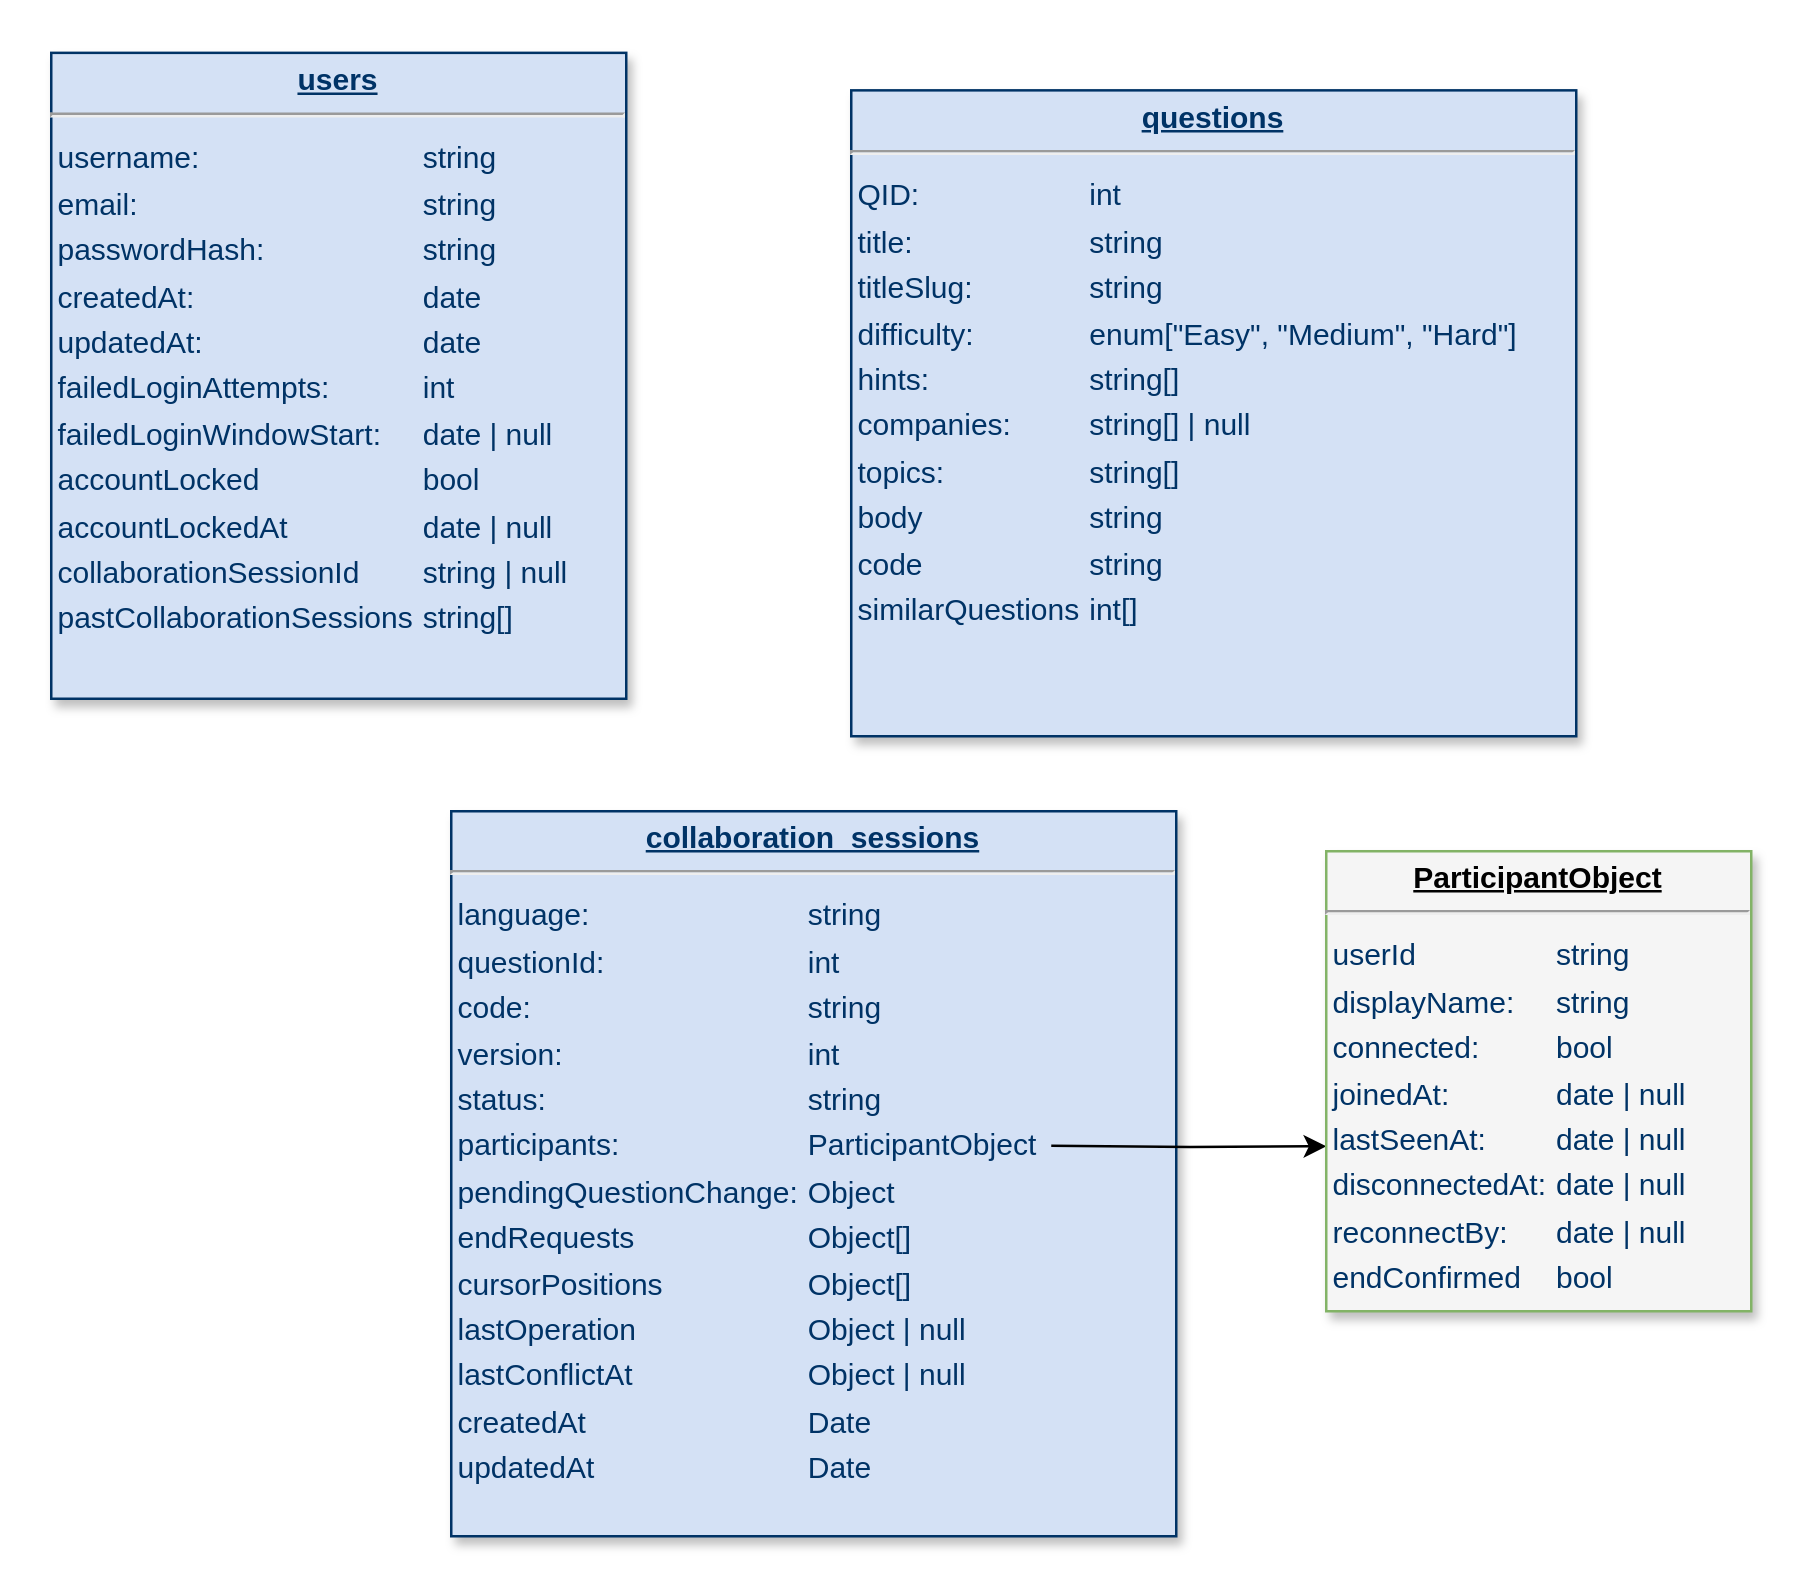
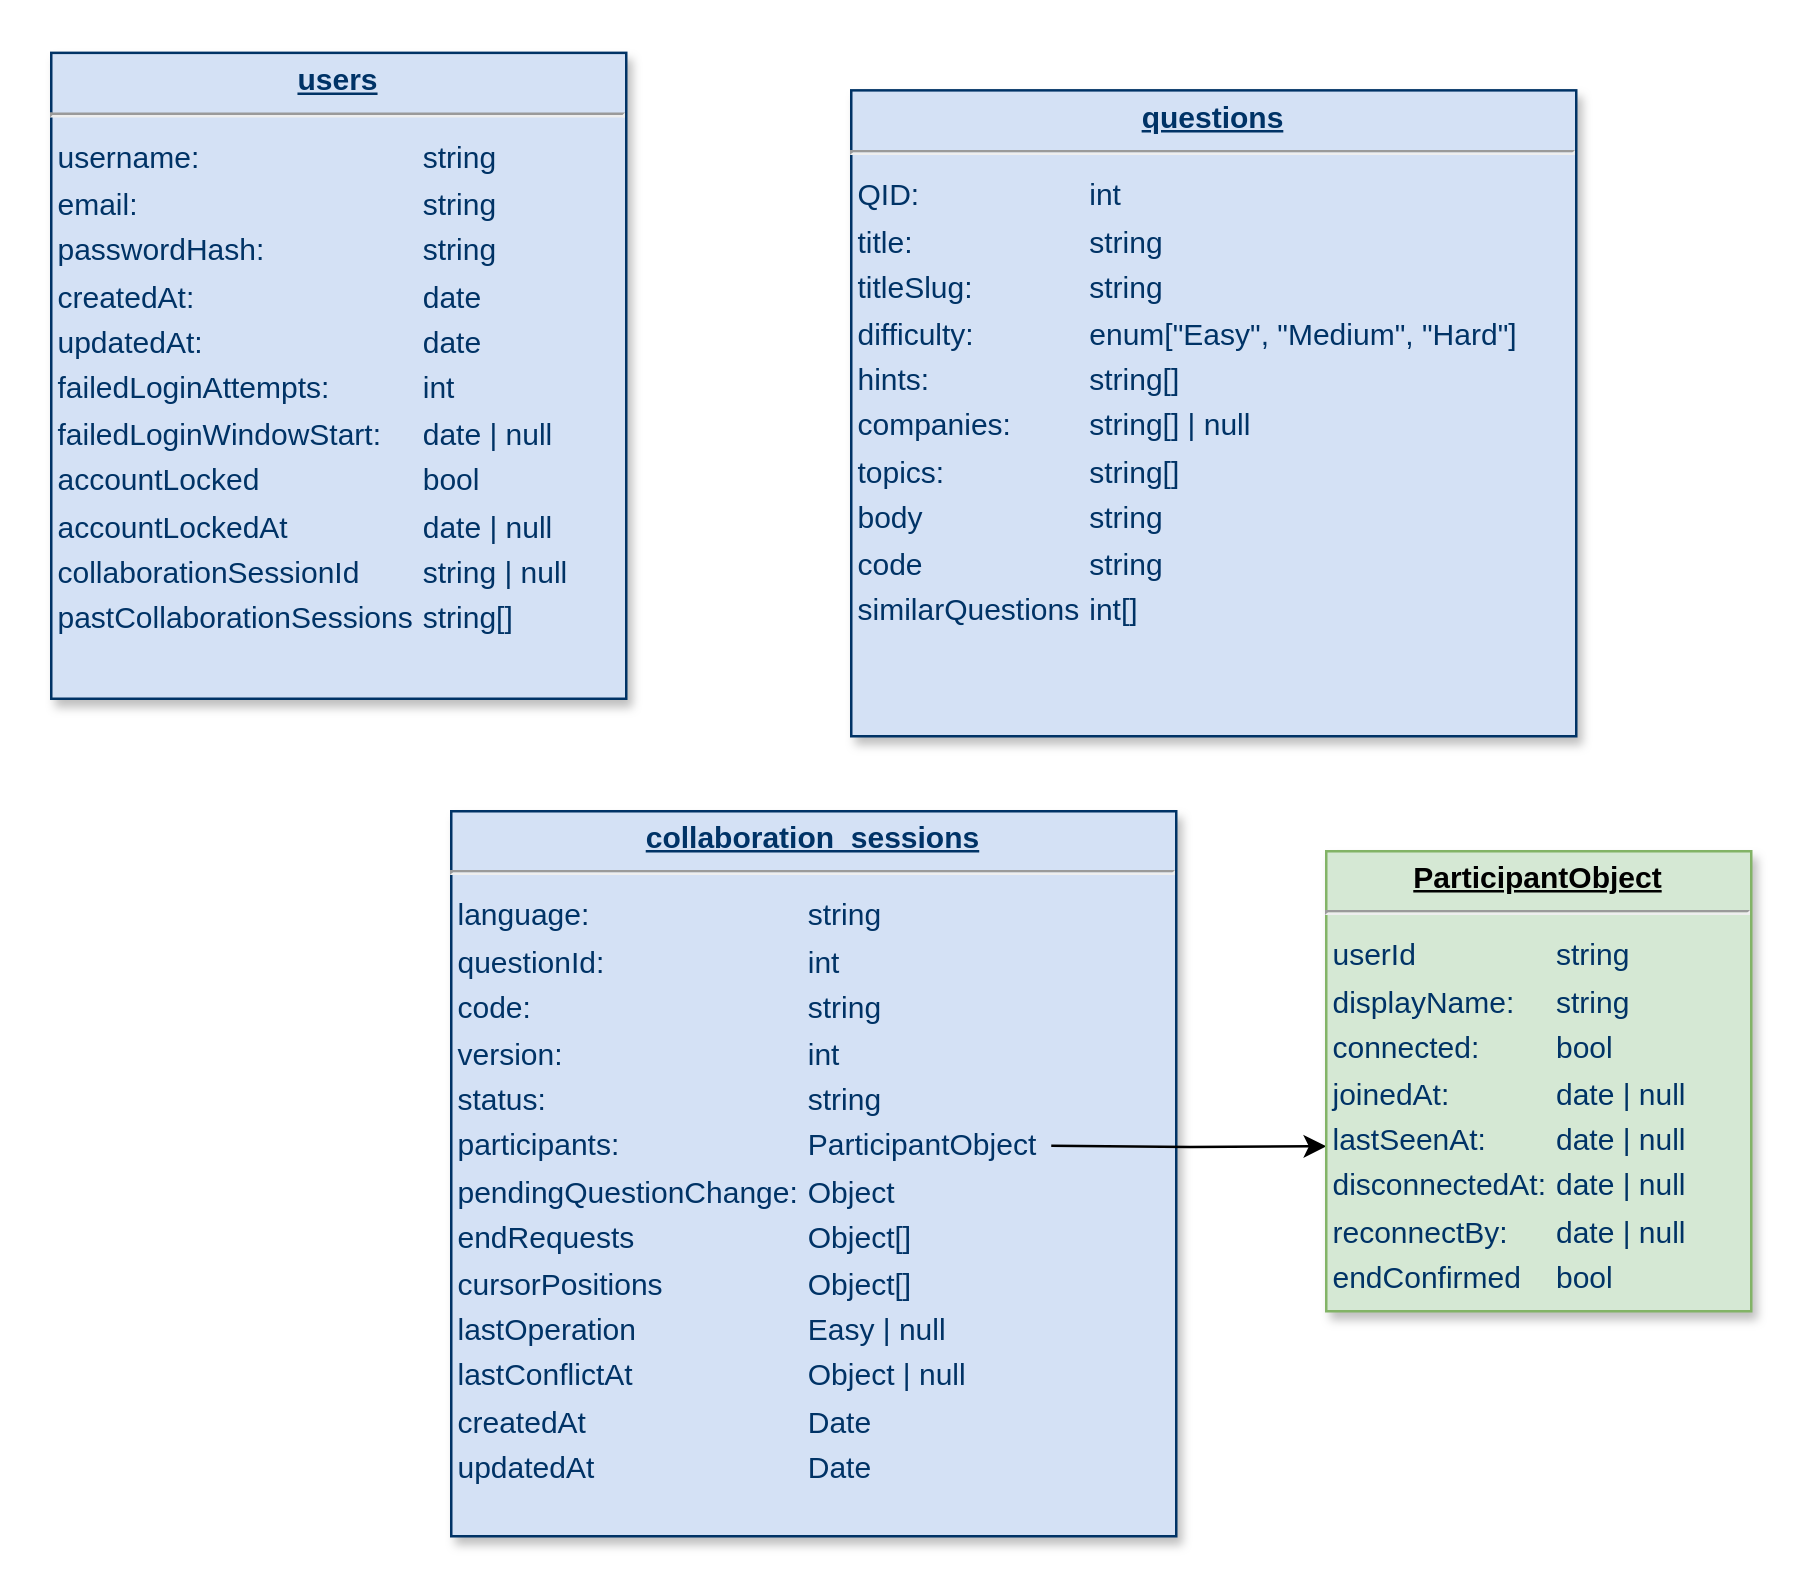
(684, 1063) -> (684, 1063)
(1539, 1081) -> (1539, 1081)
